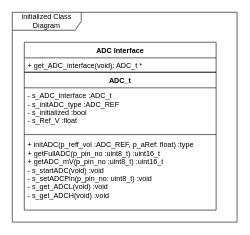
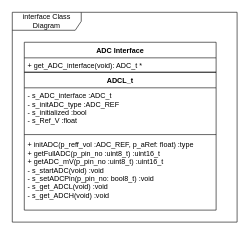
(47, 21) -> (47, 21)
(120, 80) -> (120, 80)
(118, 145) -> (118, 145)
